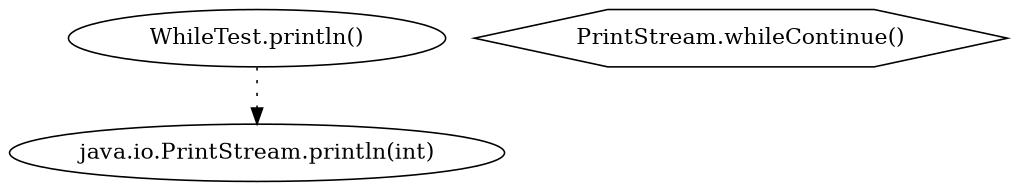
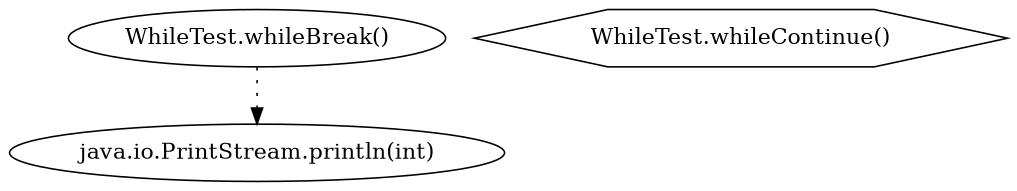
(257, 38) -> (257, 38)
(741, 38) -> (741, 38)
